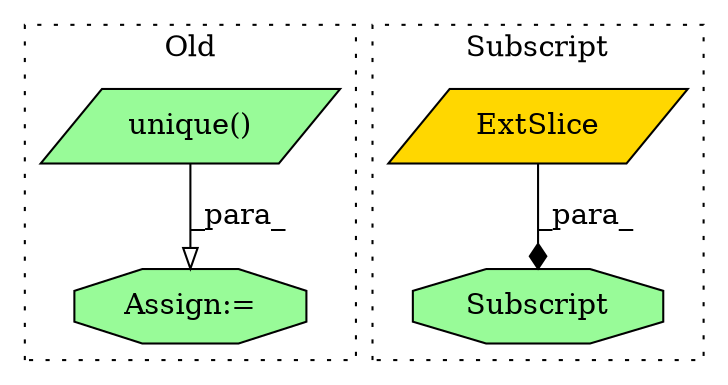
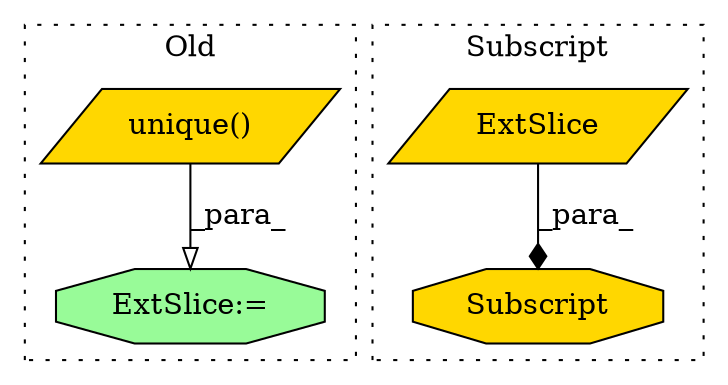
(190, 126) -> (190, 126)
(190, 306) -> (190, 306)
(538, 306) -> (538, 306)
